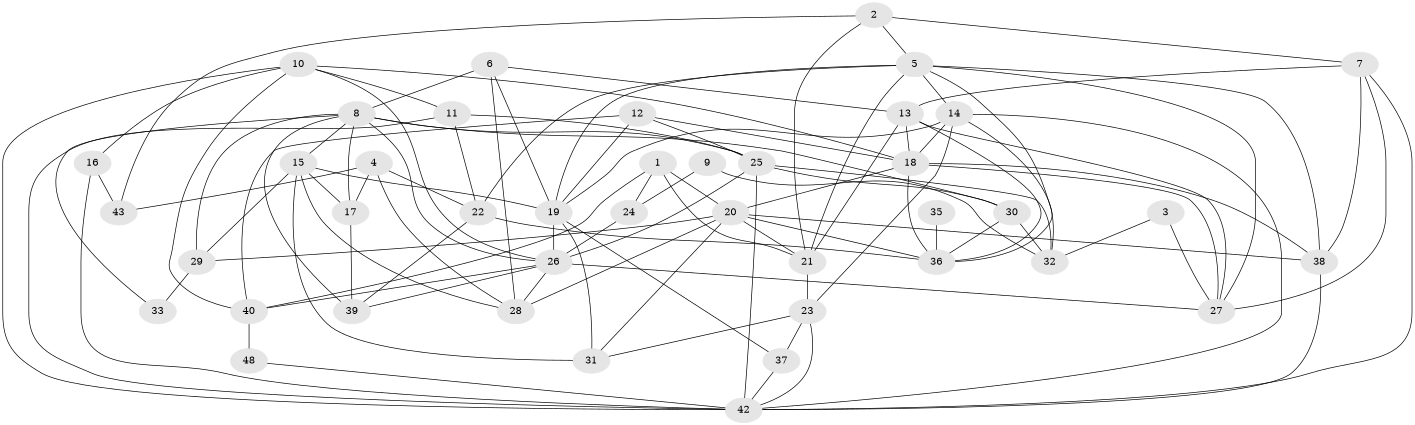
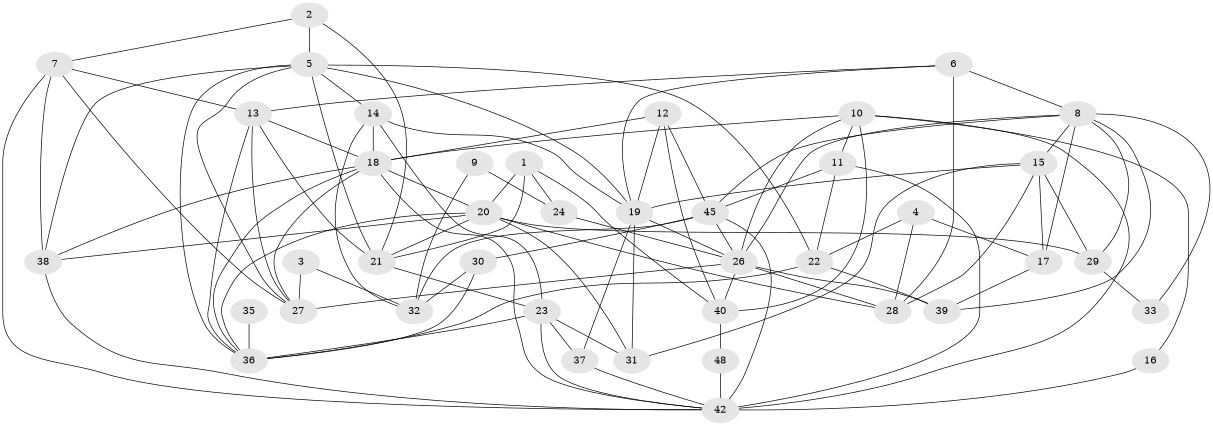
(736, 145) -> none
(757, 163) -> (710, 213)
(119, 213) -> none
none -> (454, 330)
(1237, 341) -> (517, 322)
